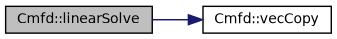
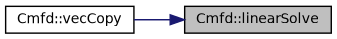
(170, 20) -> (152, 20)
